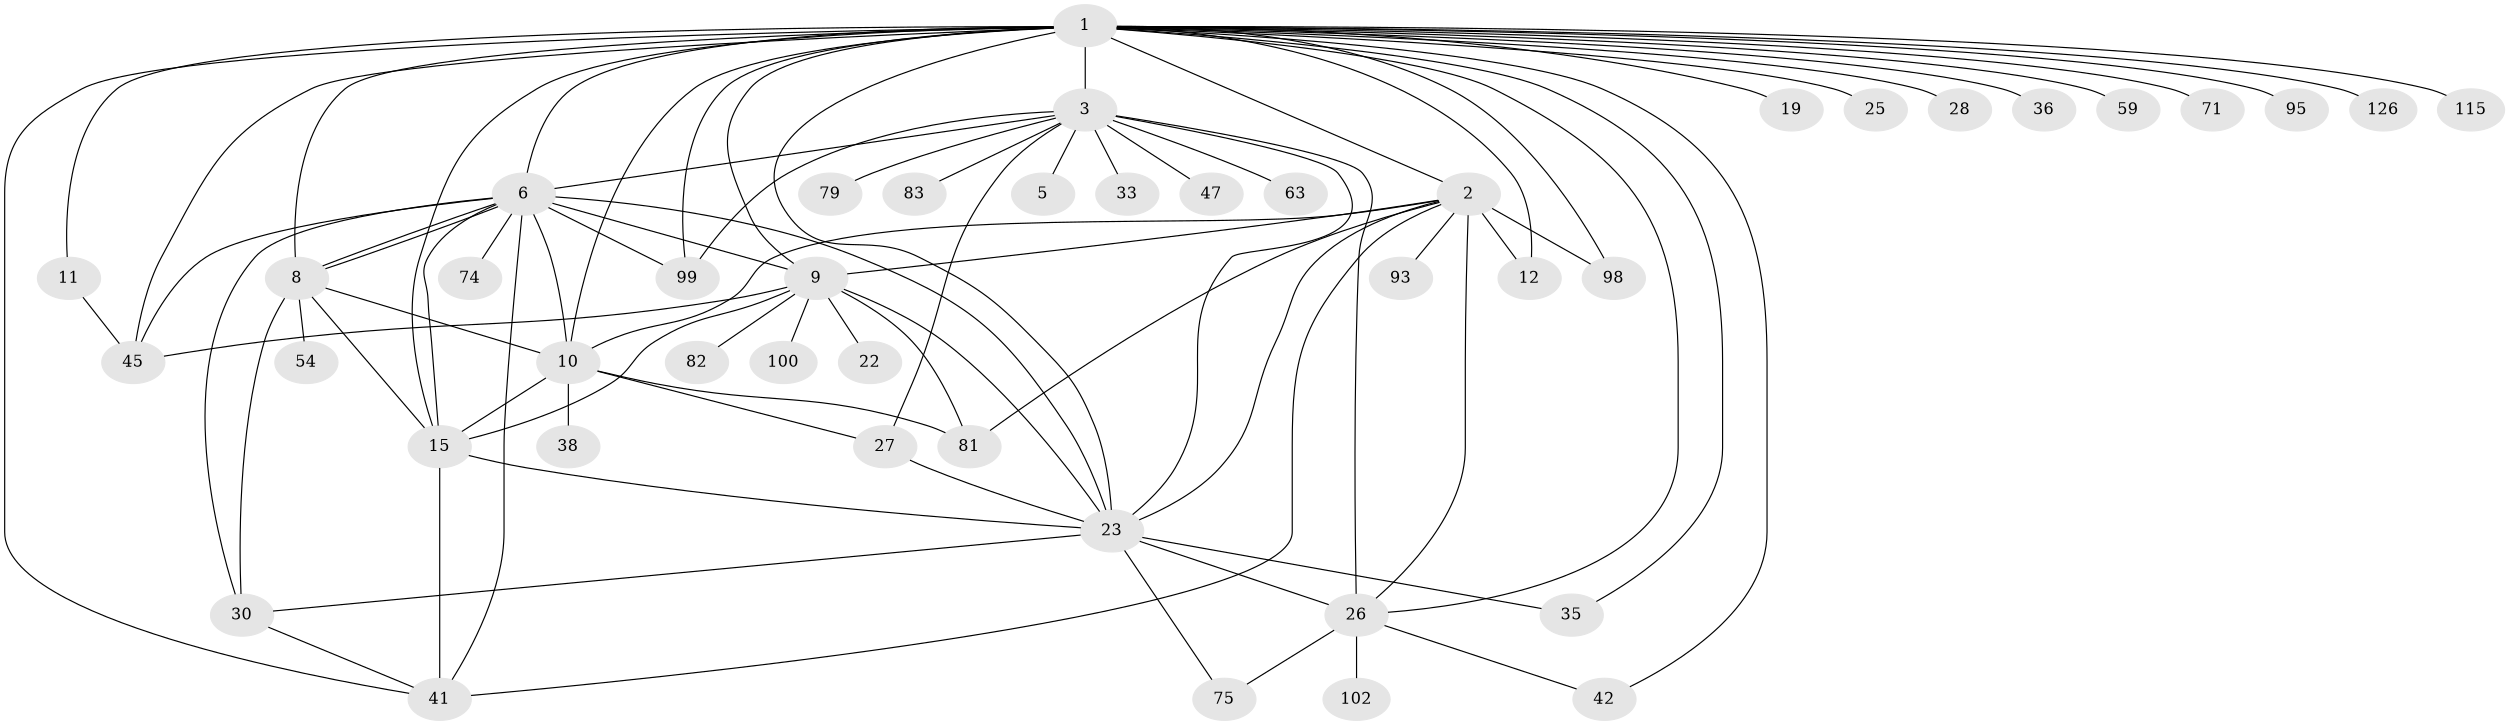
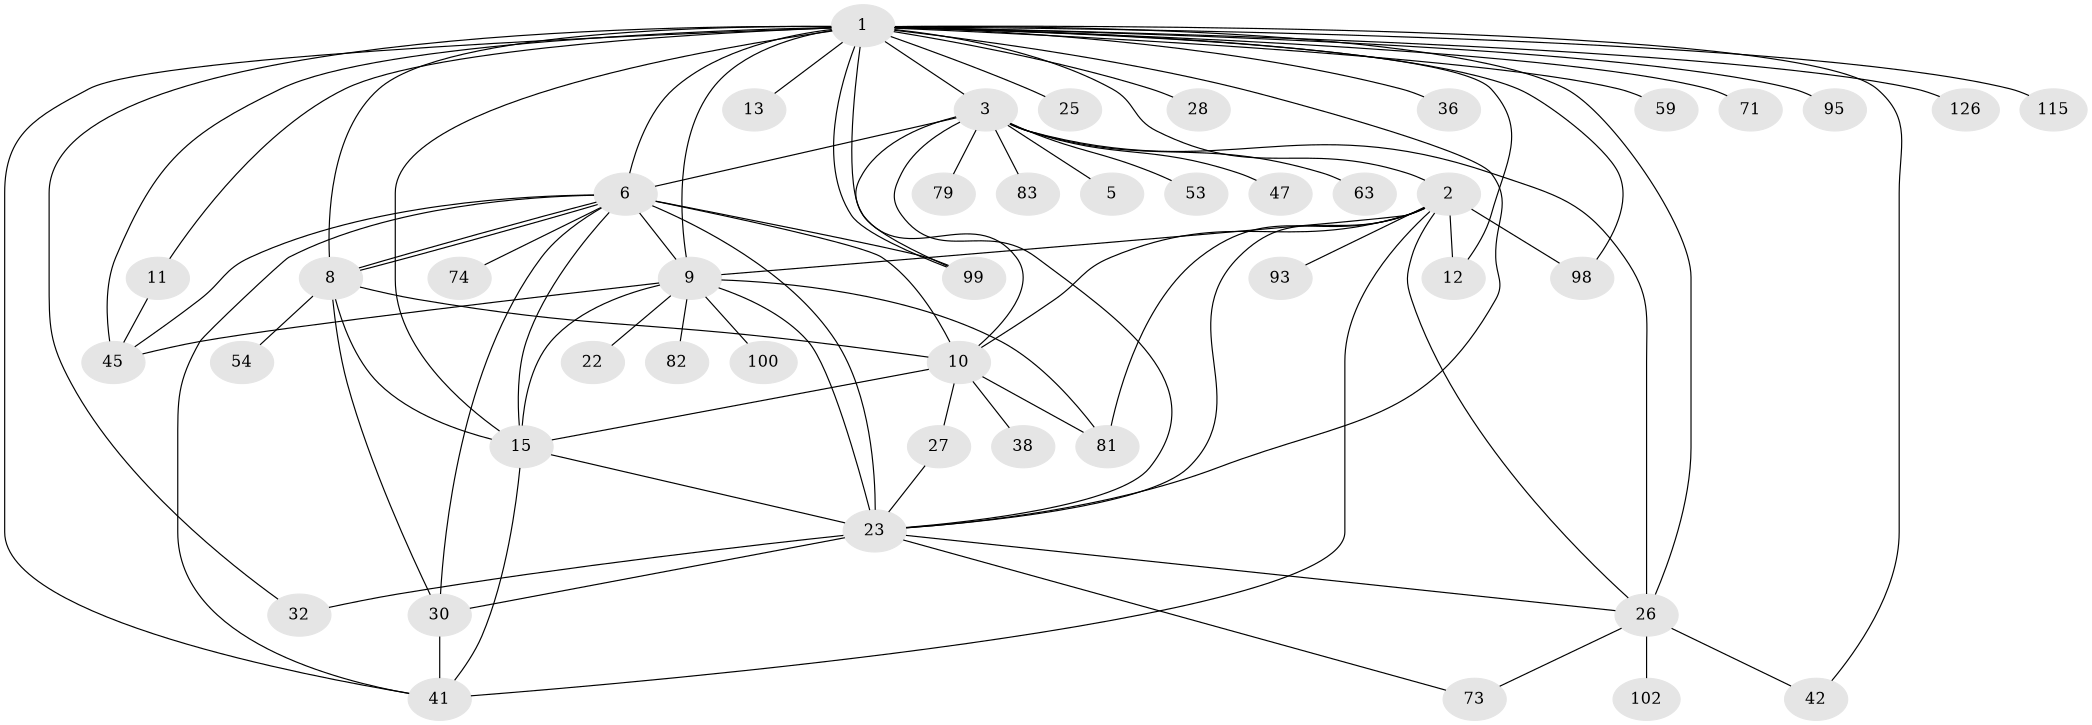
(1792, 110) -> (754, 110)
(1127, 194) -> (1196, 194)
(956, 251) -> none
(1572, 615) -> (299, 615)
(1224, 699) -> (1475, 699)
